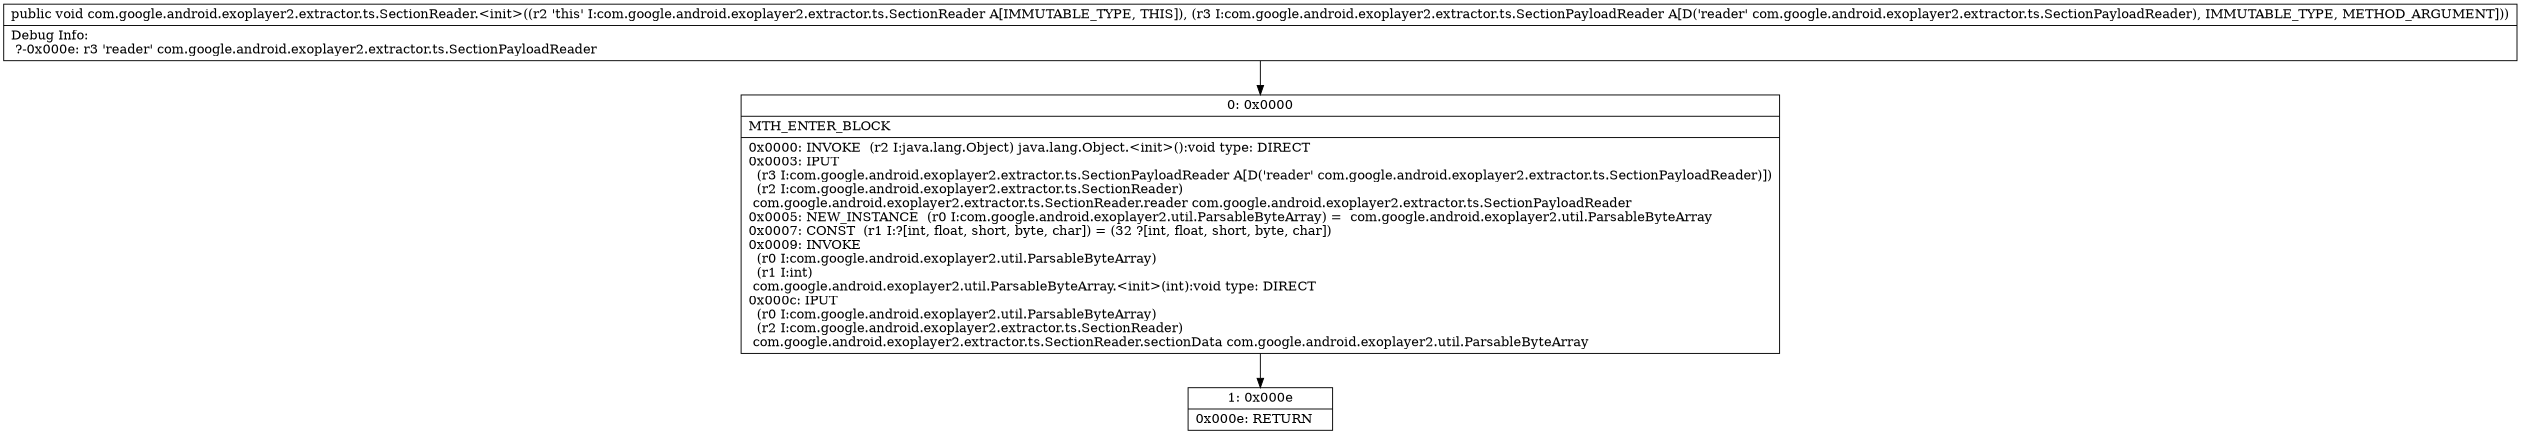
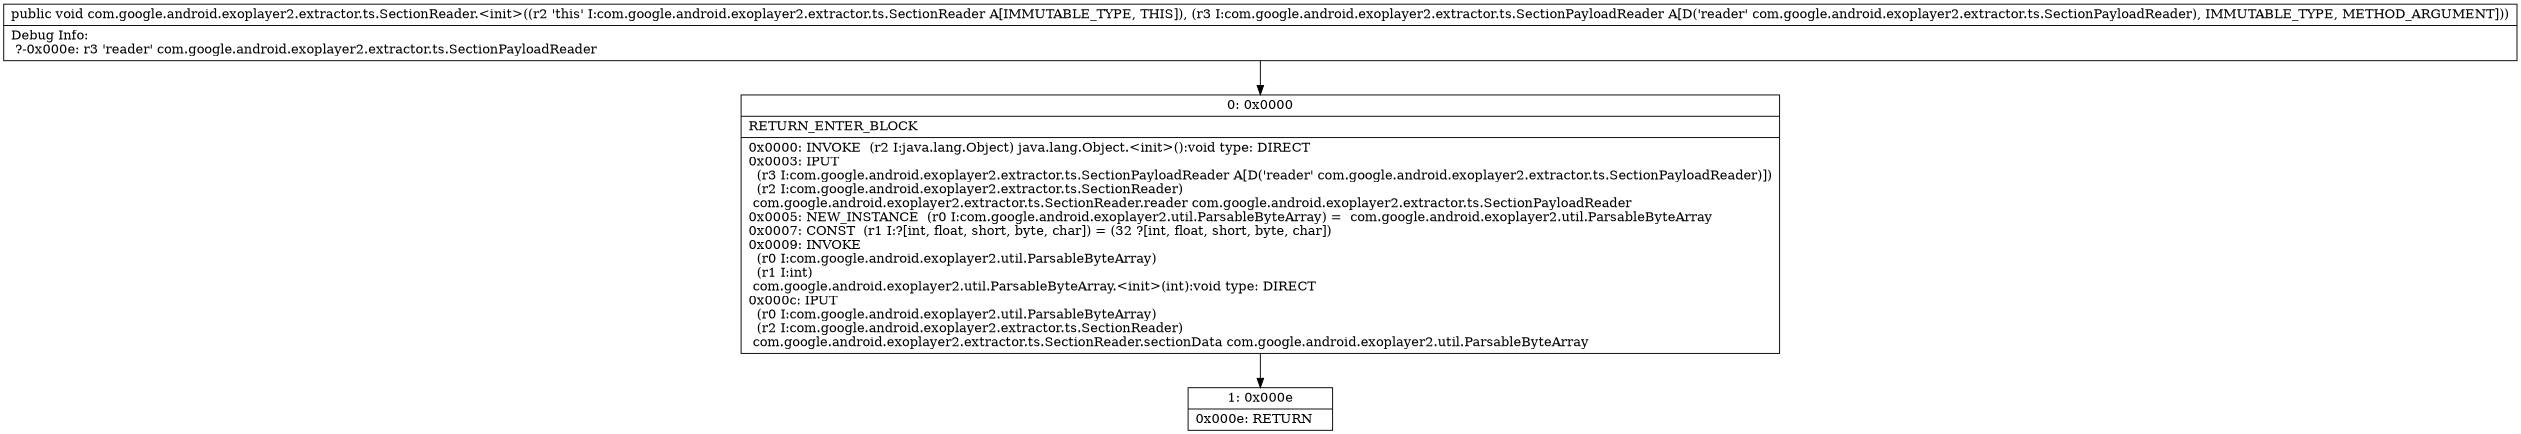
(820, 126) -> (833, 126)
